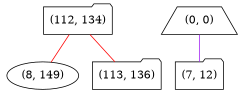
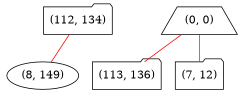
(102, 48) -> (163, 48)
